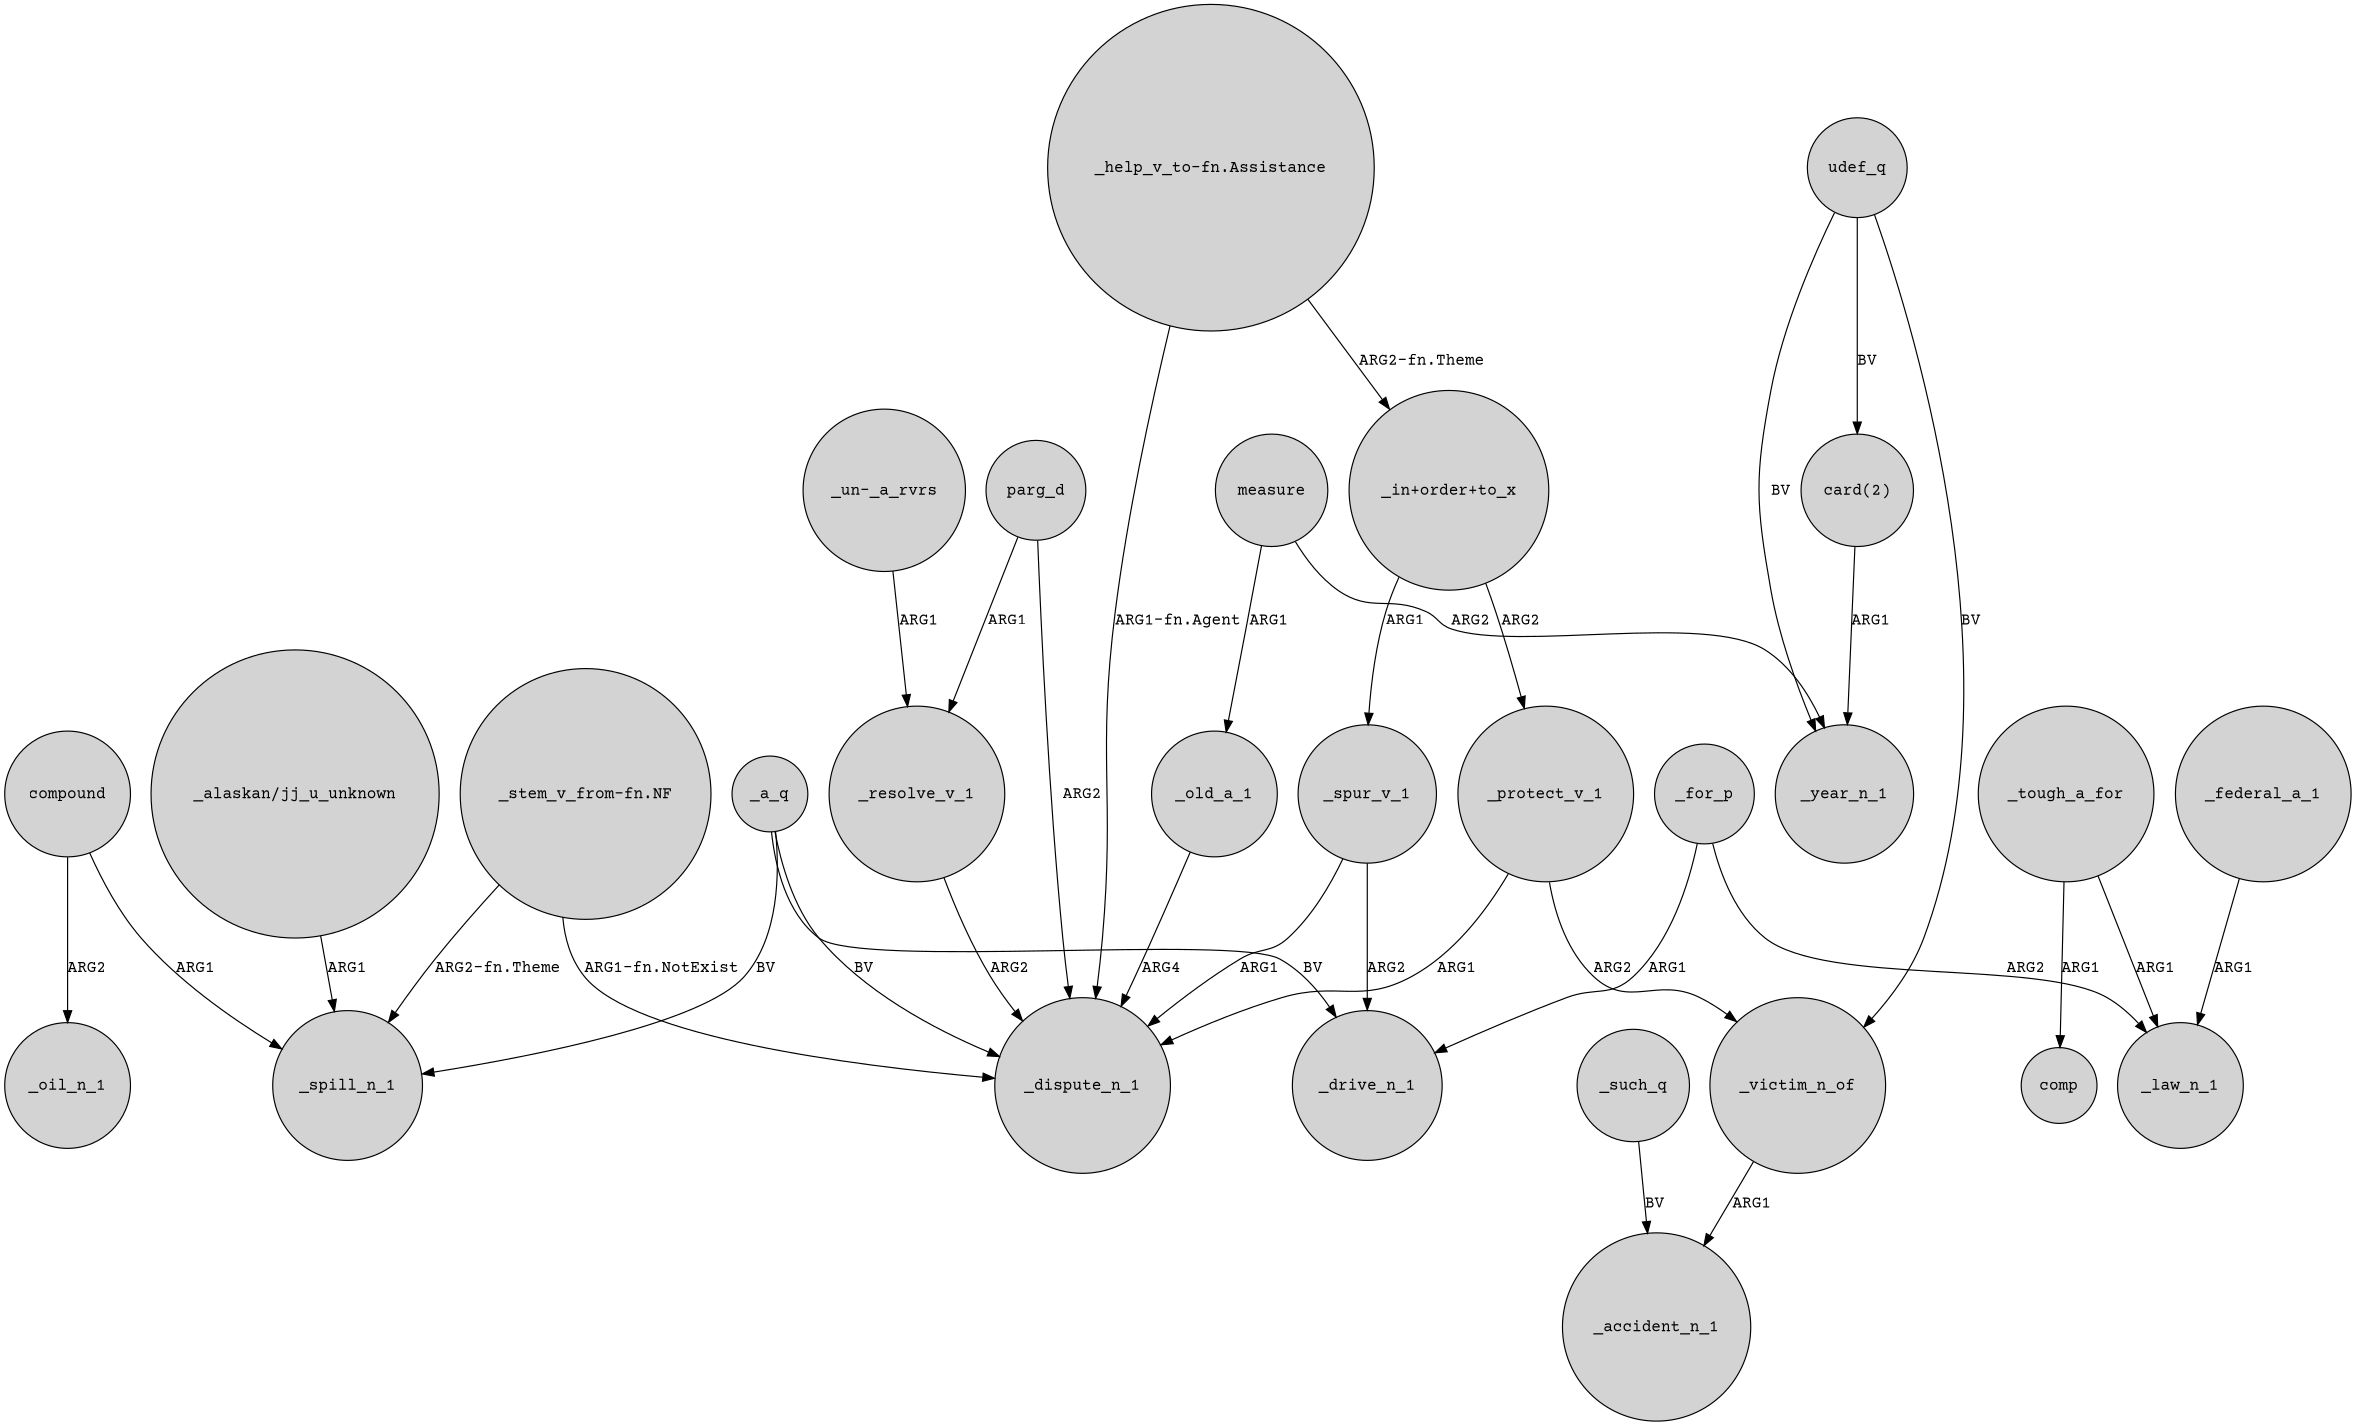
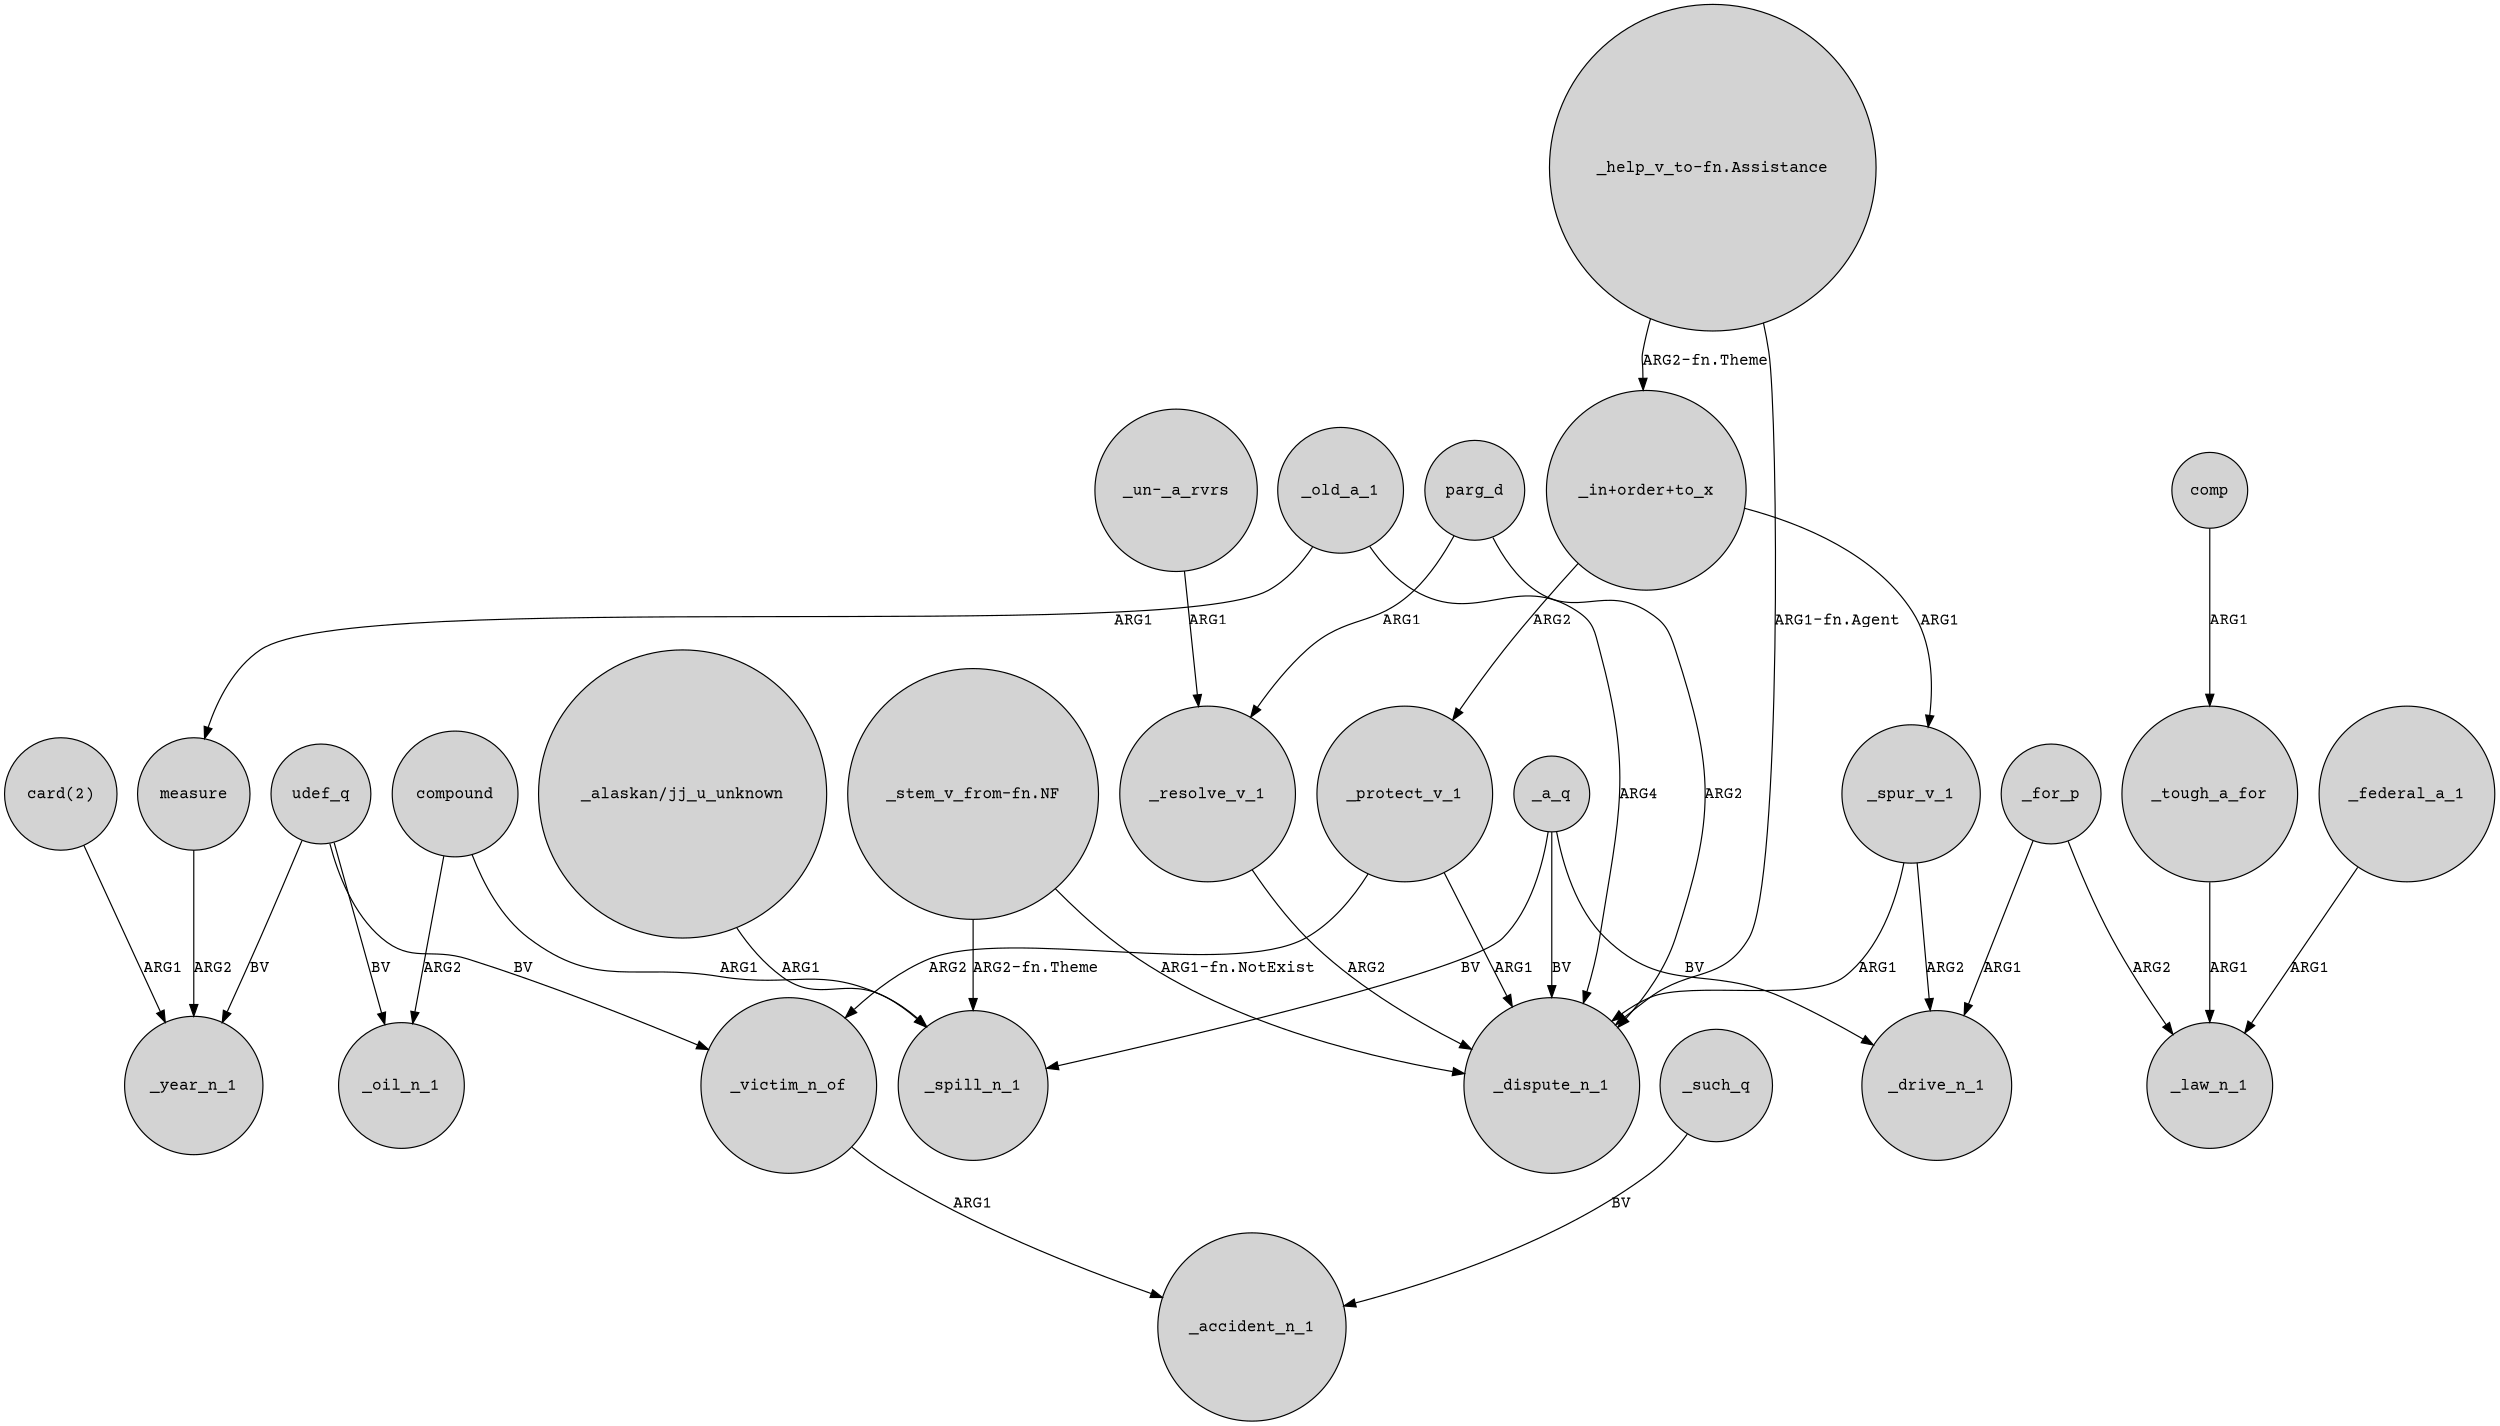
(1857, 320) -> (358, 928)
(1245, 633) -> (747, 617)
(2062, 959) -> (2210, 611)
